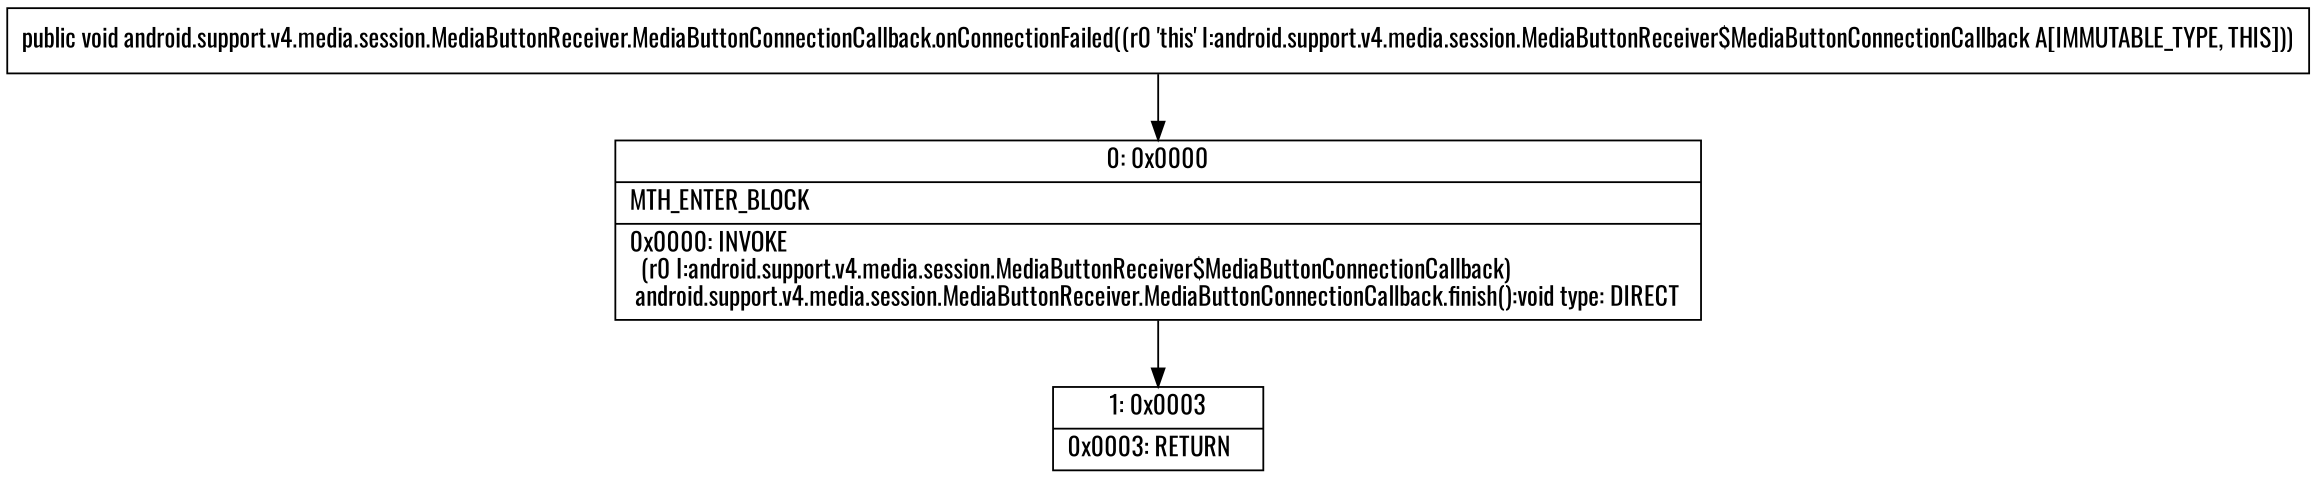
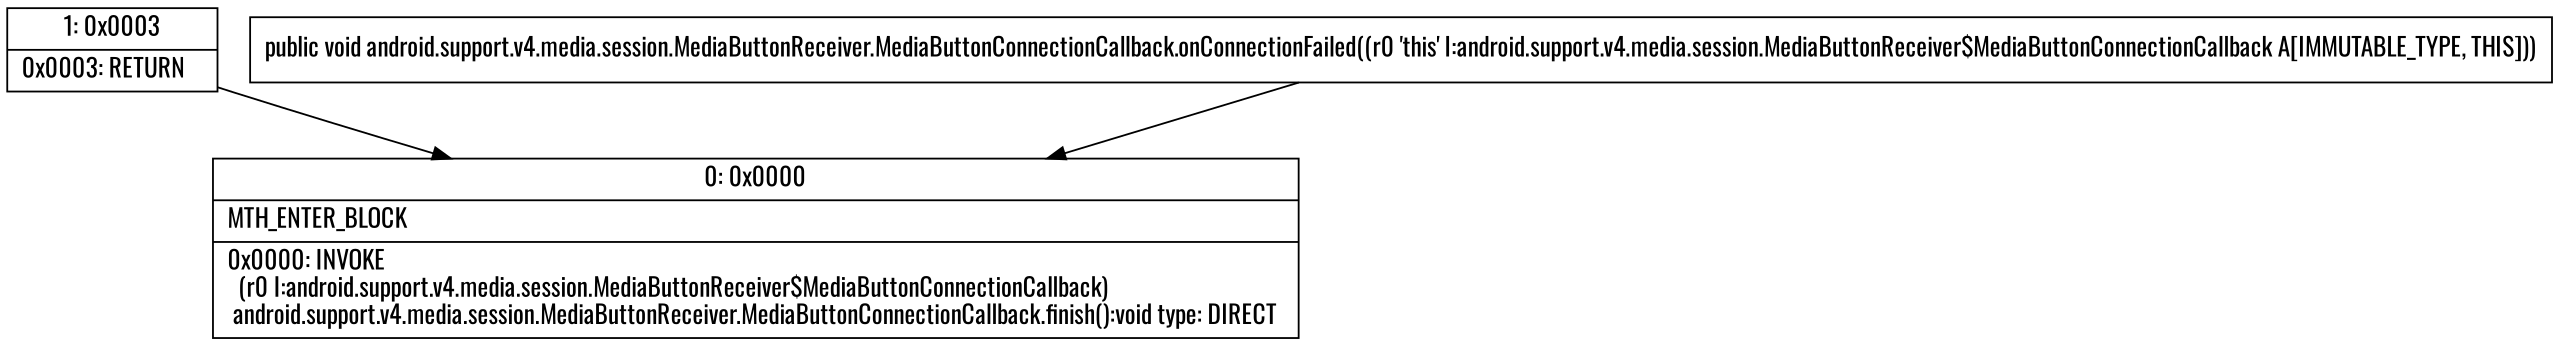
(1158, 344) -> (325, 121)
